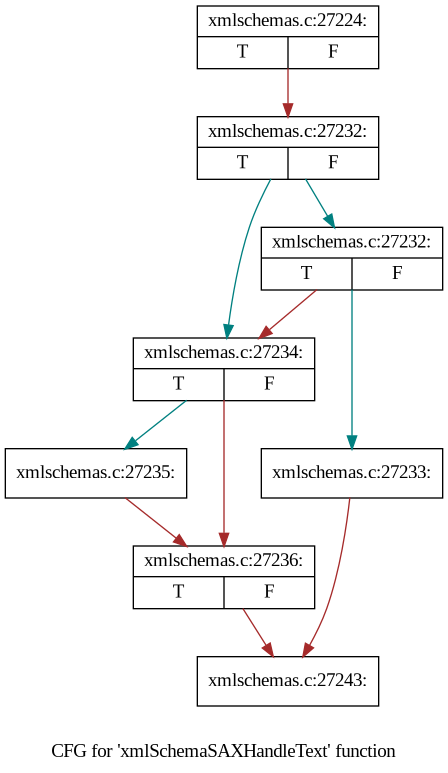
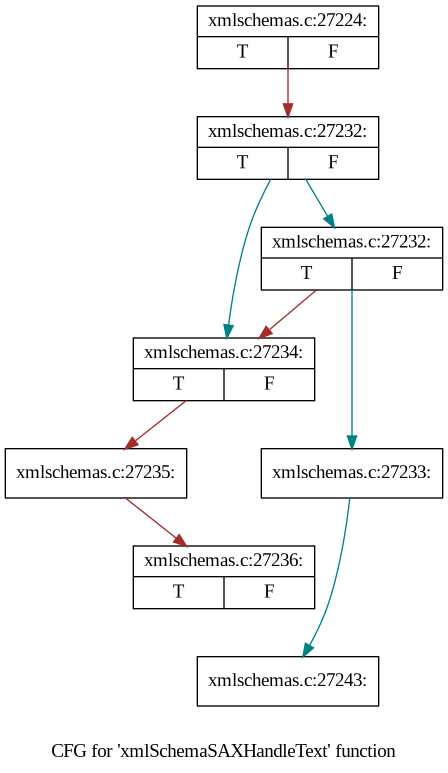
(161, 421) -> (161, 421)
(224, 466) -> none
(337, 574) -> (337, 574)
(254, 627) -> none
